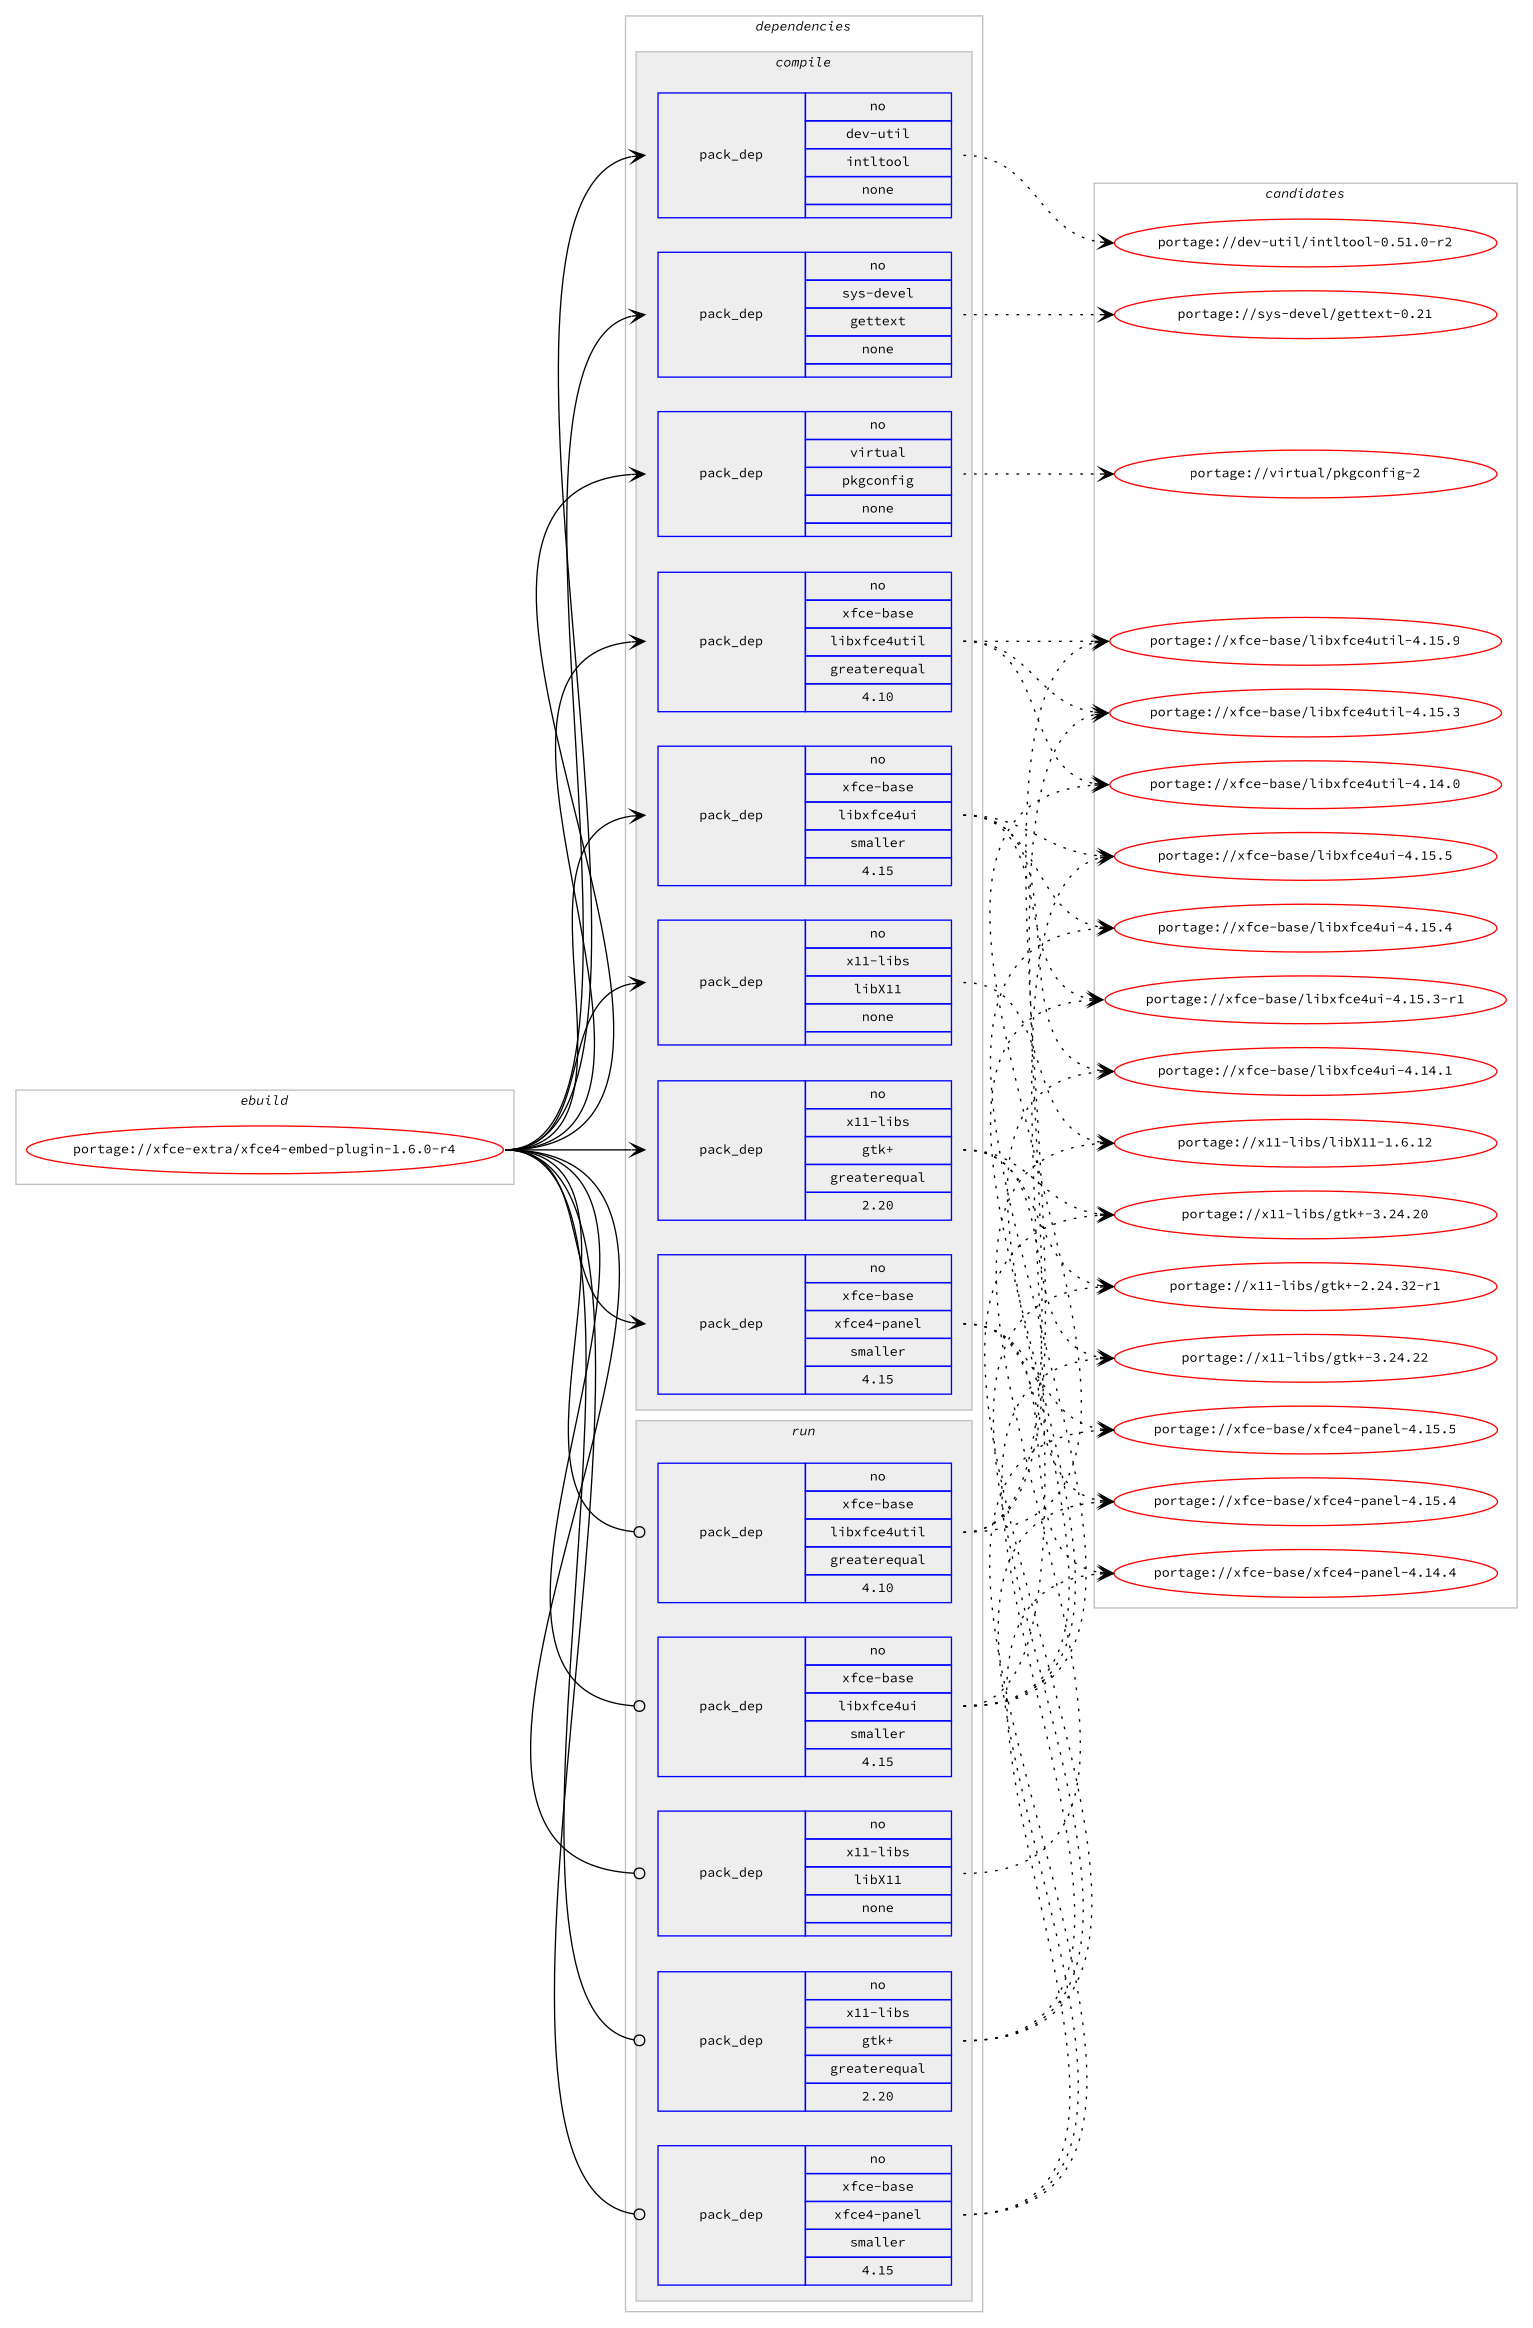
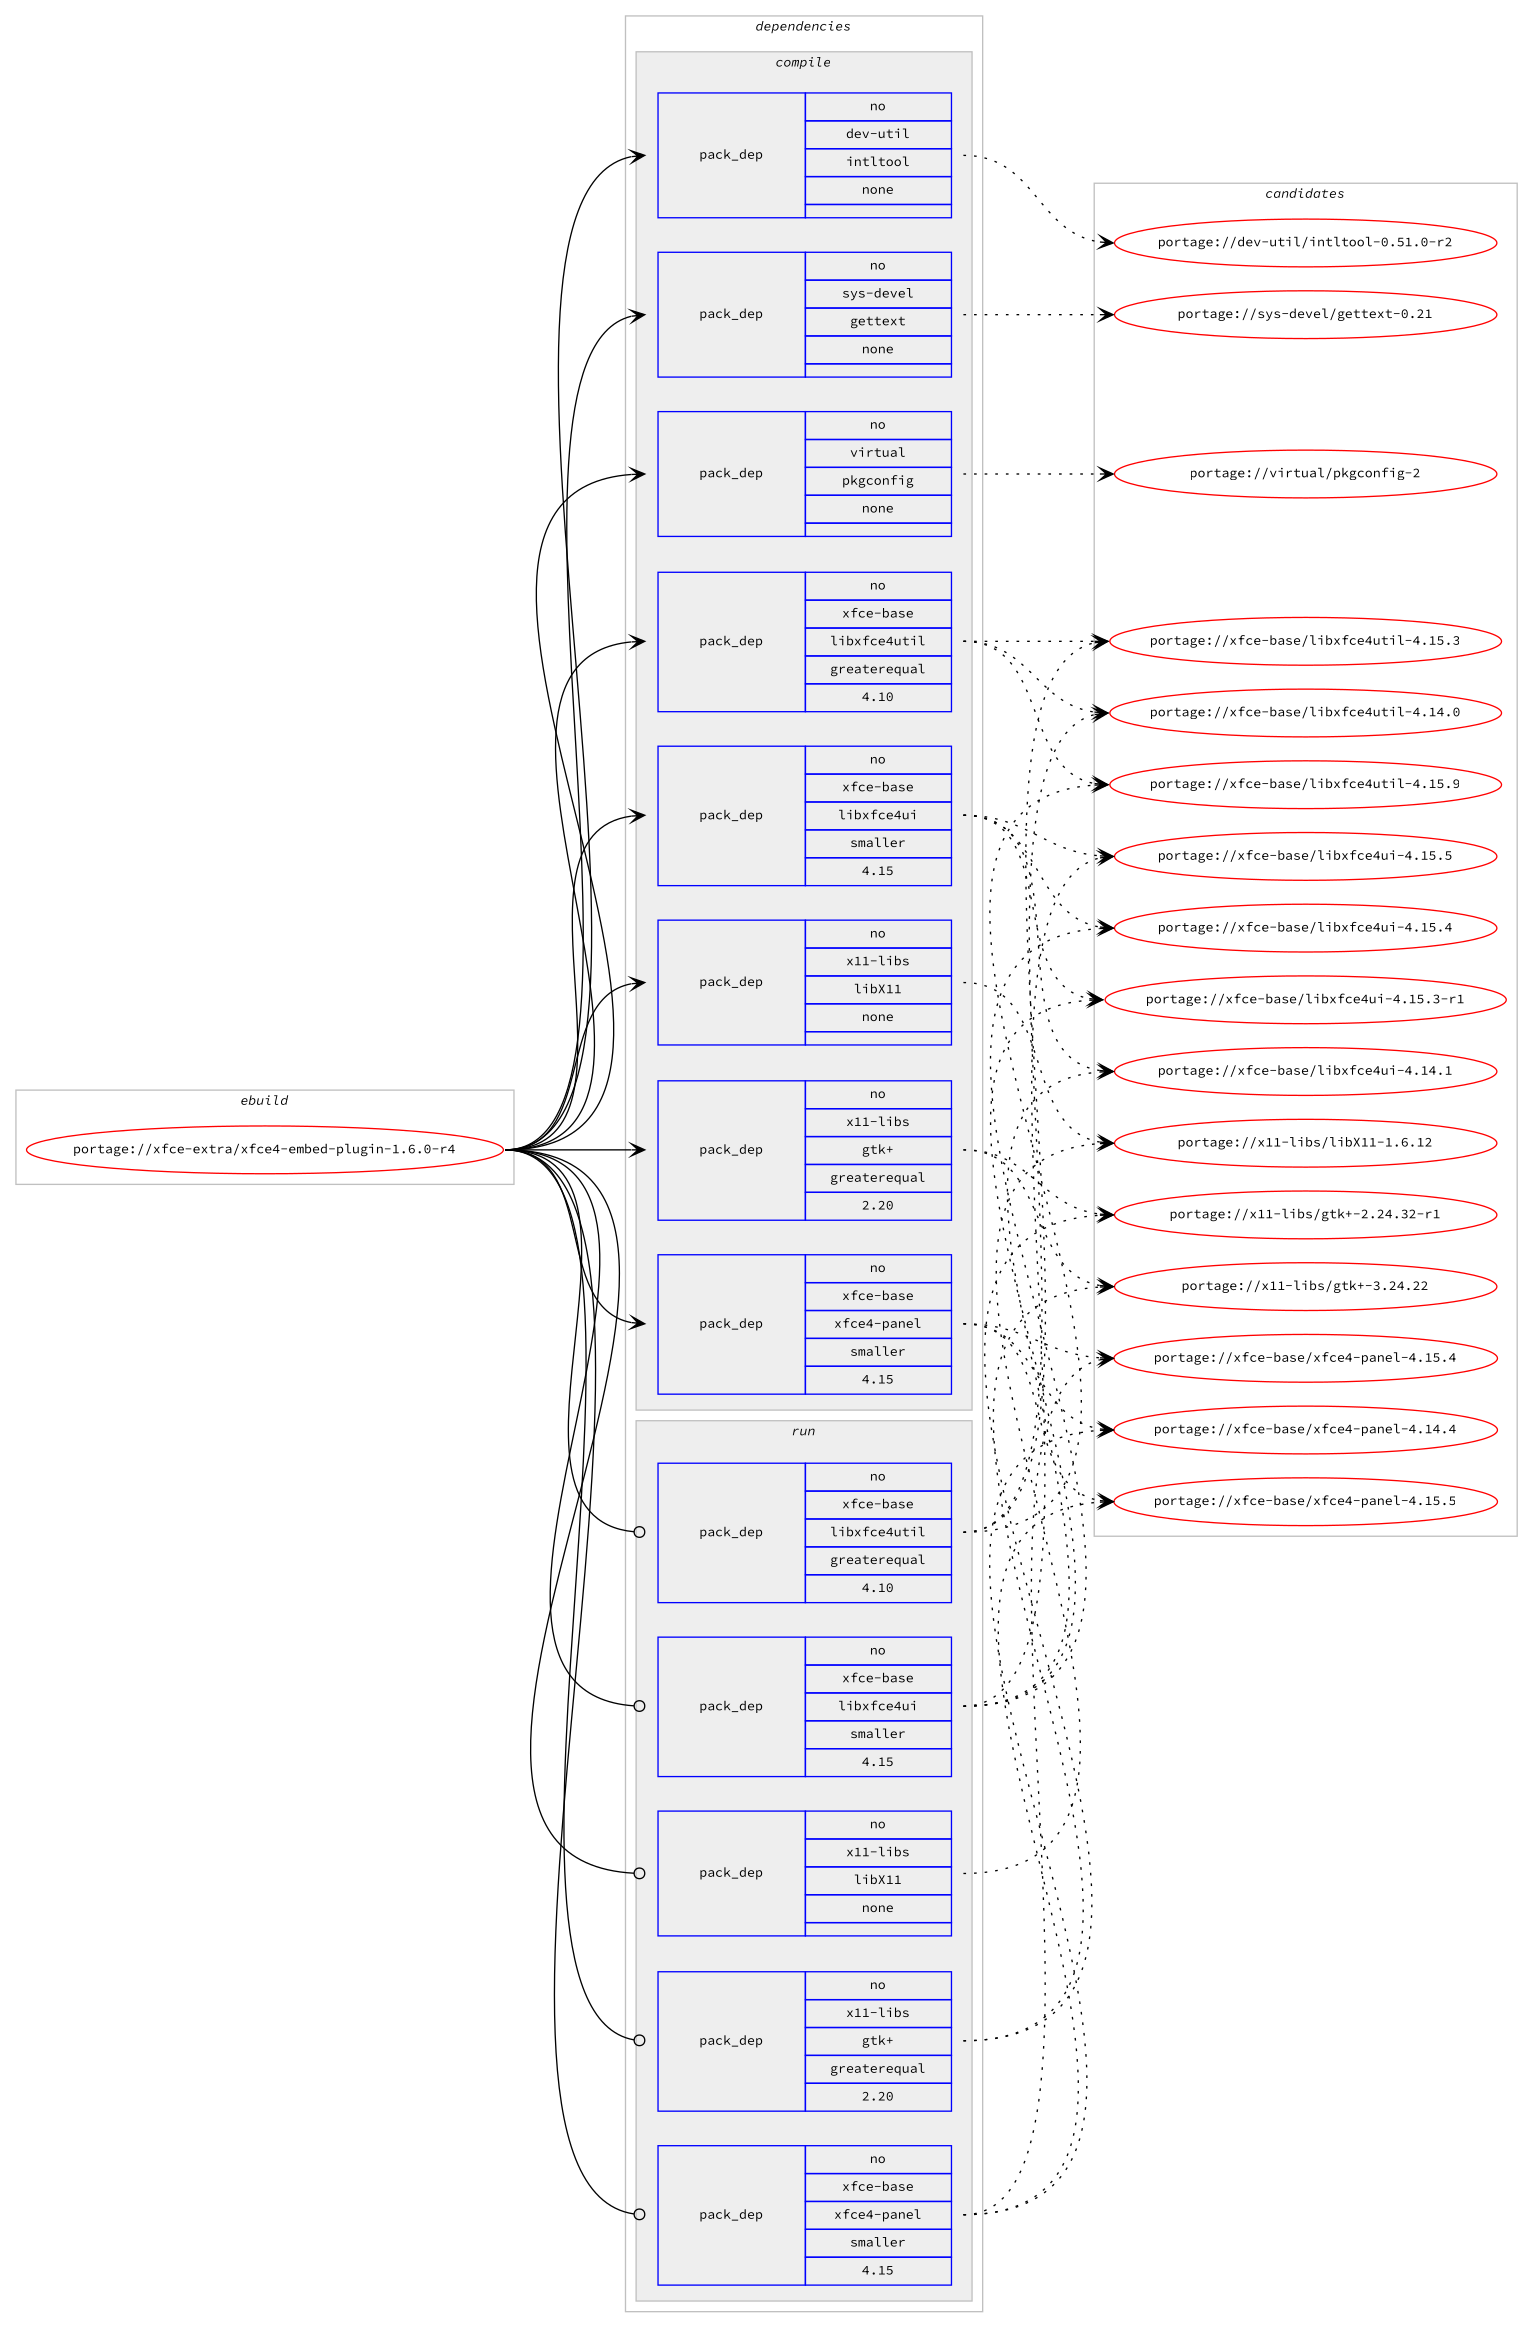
(1306, 1215) -> none
